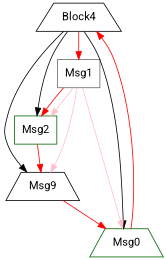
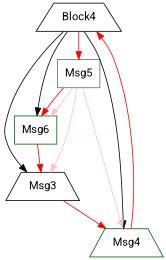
(79, 74) -> (79, 74)
(36, 130) -> (36, 130)
(43, 186) -> (43, 186)
(127, 243) -> (127, 243)
